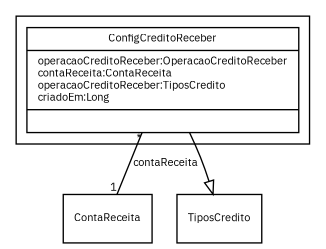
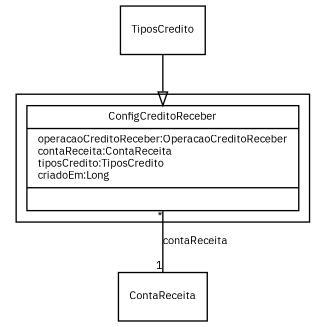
(132, 85) -> (101, 164)
(200, 157) -> (163, 73)
